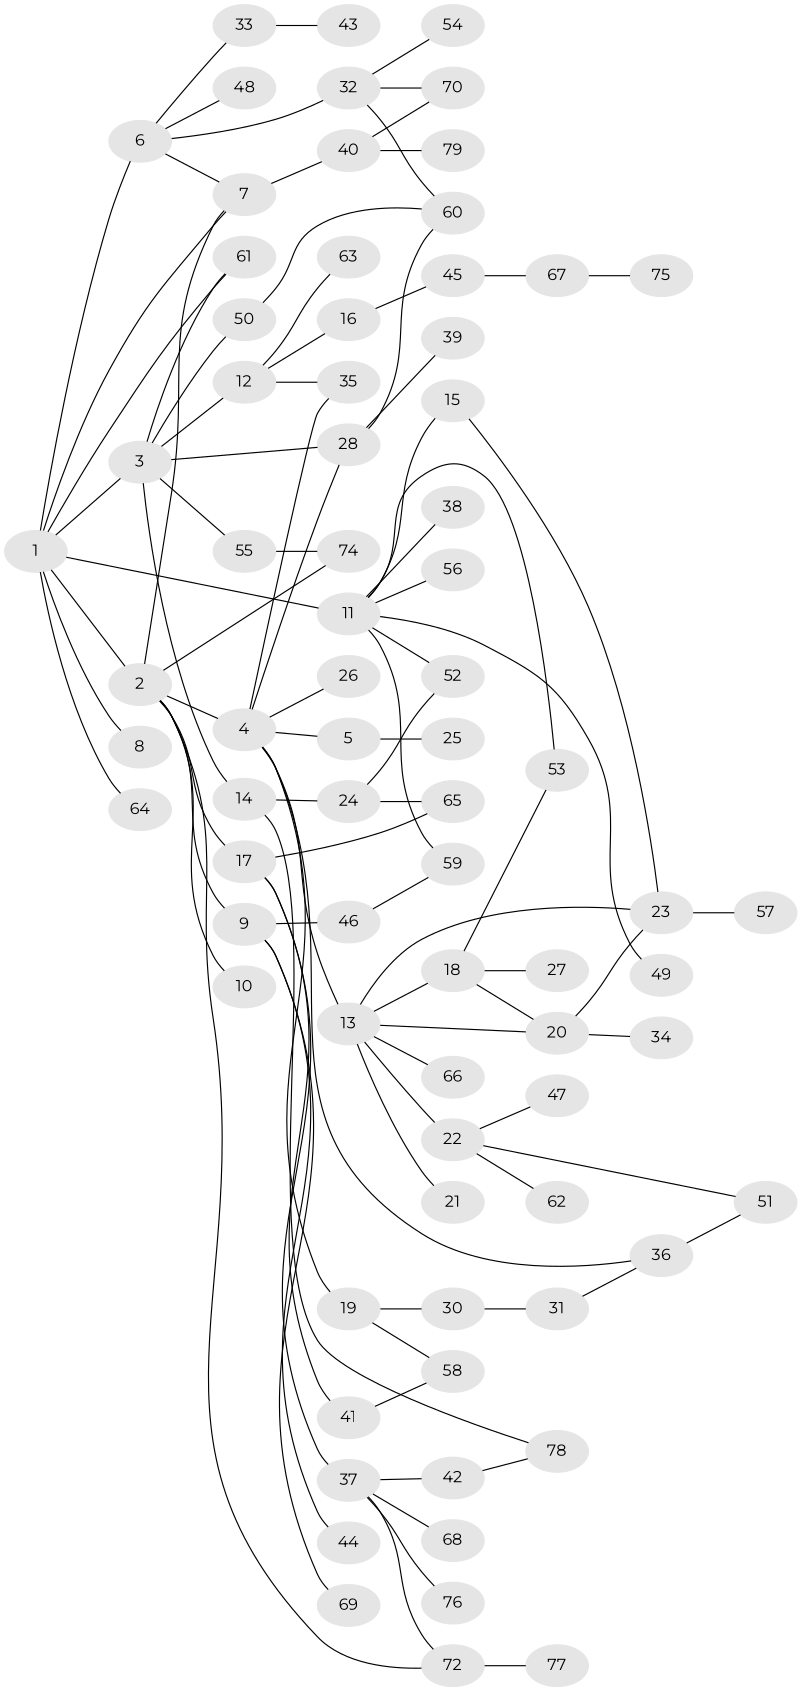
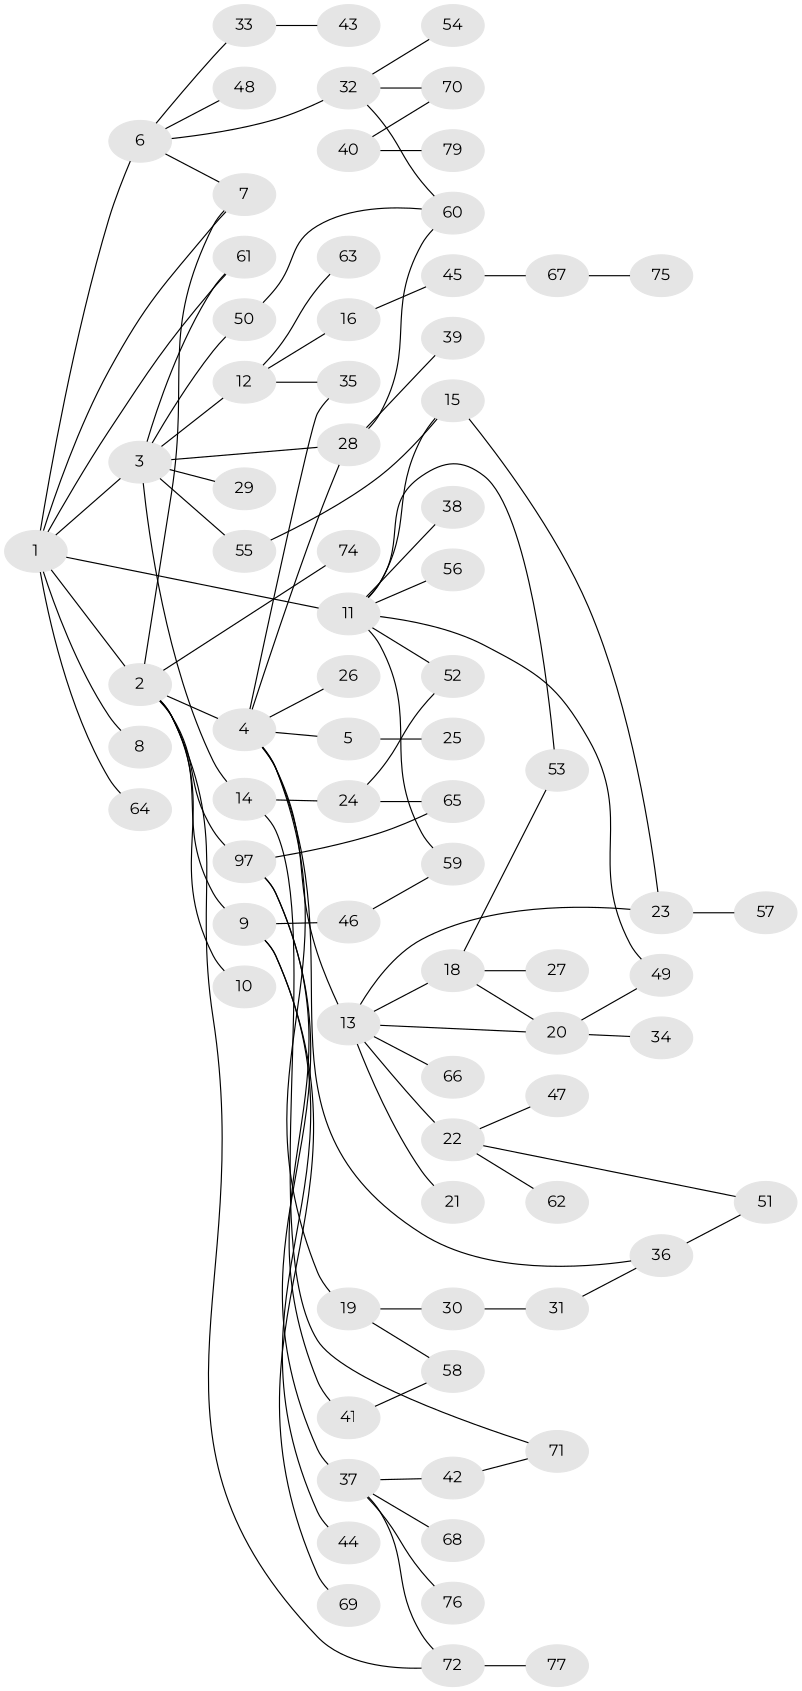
(297, 173) -> none
none -> (244, 489)
(297, 551) -> (361, 489)
(244, 862) -> (244, 862)
(609, 973) -> (609, 1004)
(557, 1451) -> (557, 1451)
